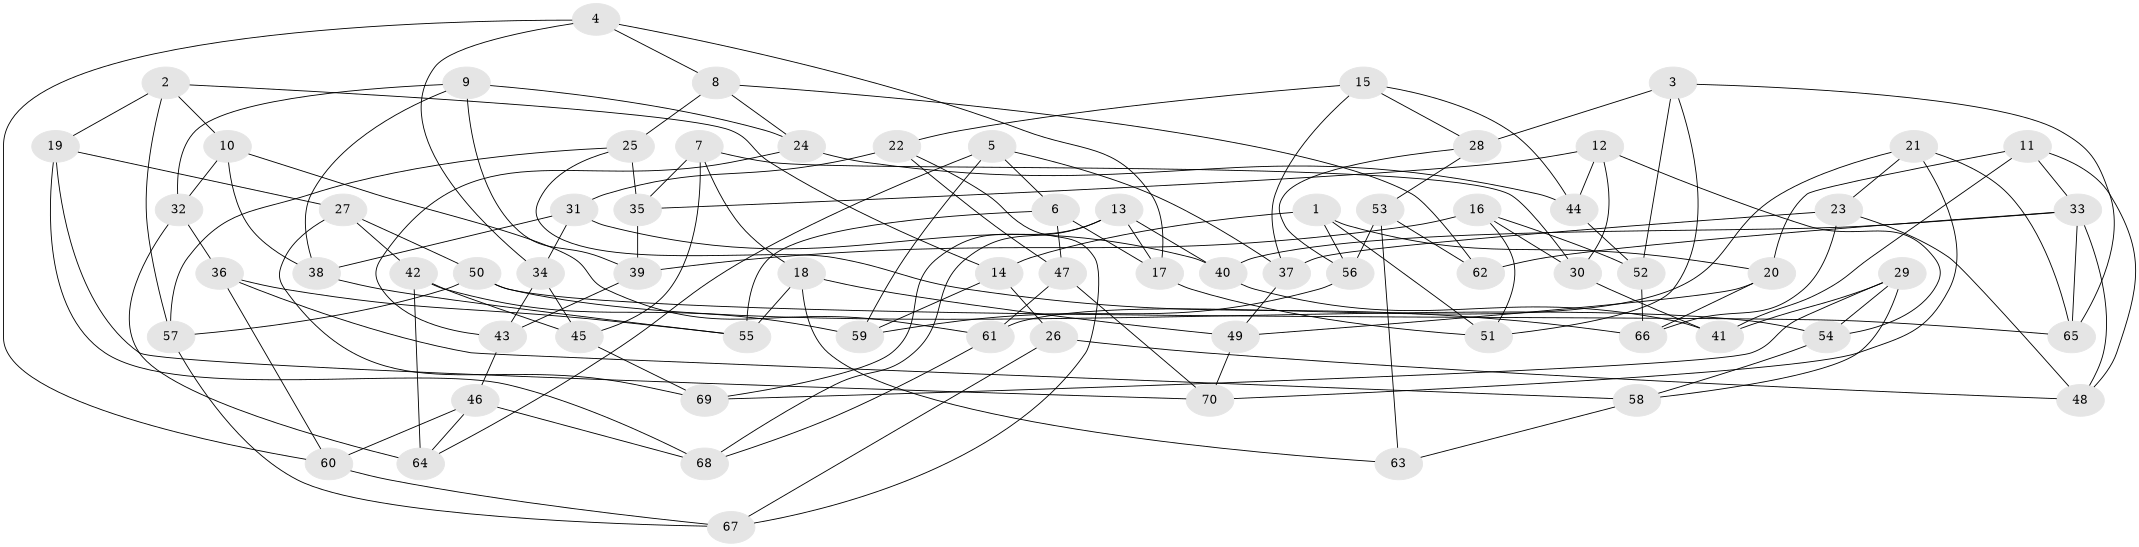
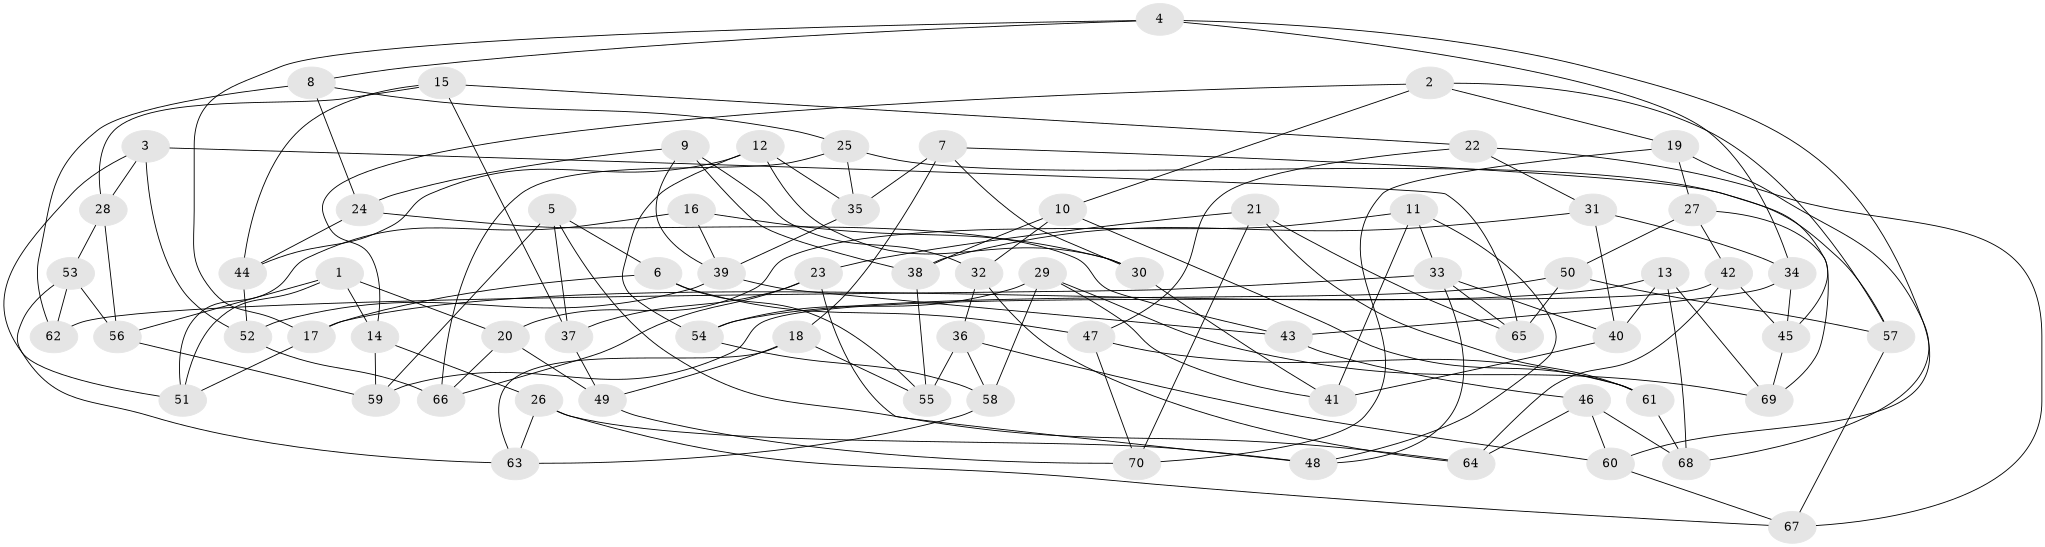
(1561, 239) -> (507, 306)
none -> (527, 432)
